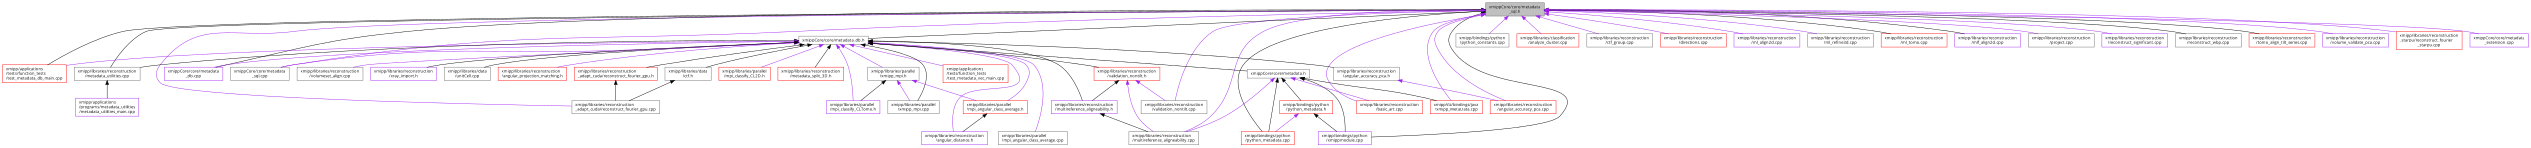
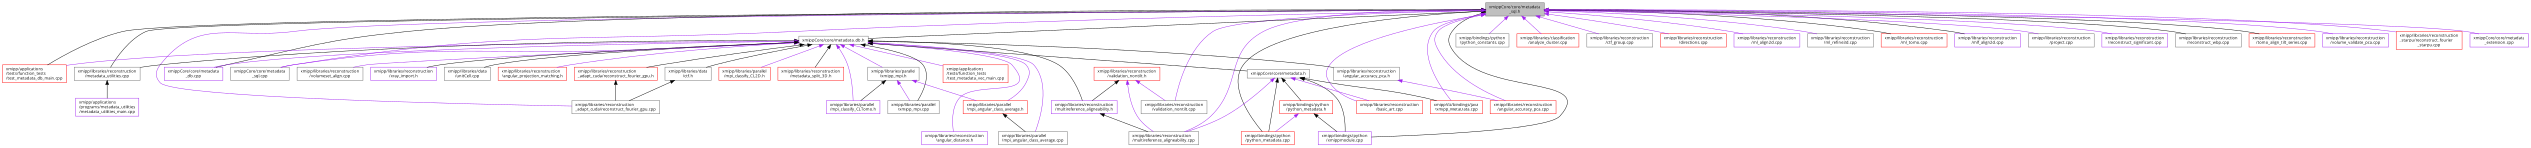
(1031, 58) -> none
(973, 124) -> (1016, 124)
